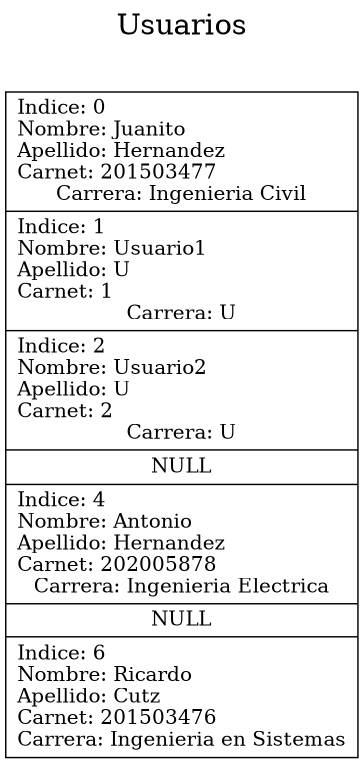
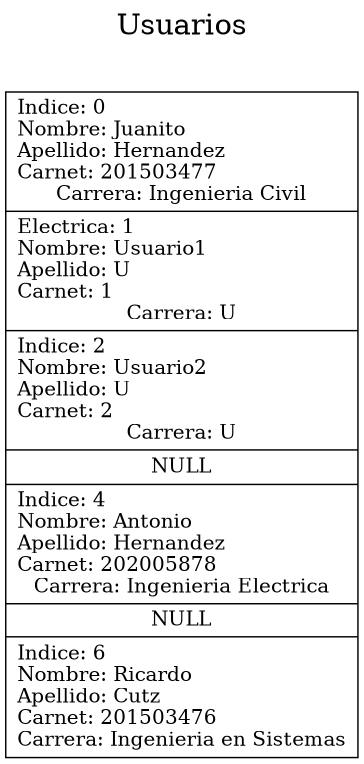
(62, 227) -> (76, 227)
